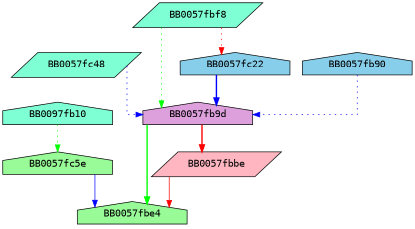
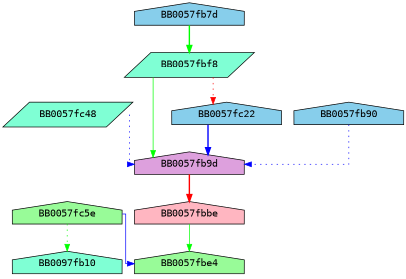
none -> (189, 15)
(162, 64) -> (153, 114)
(58, 135) -> (67, 234)
(147, 161) -> none
(216, 164) -> (189, 214)
(169, 189) -> (189, 234)
